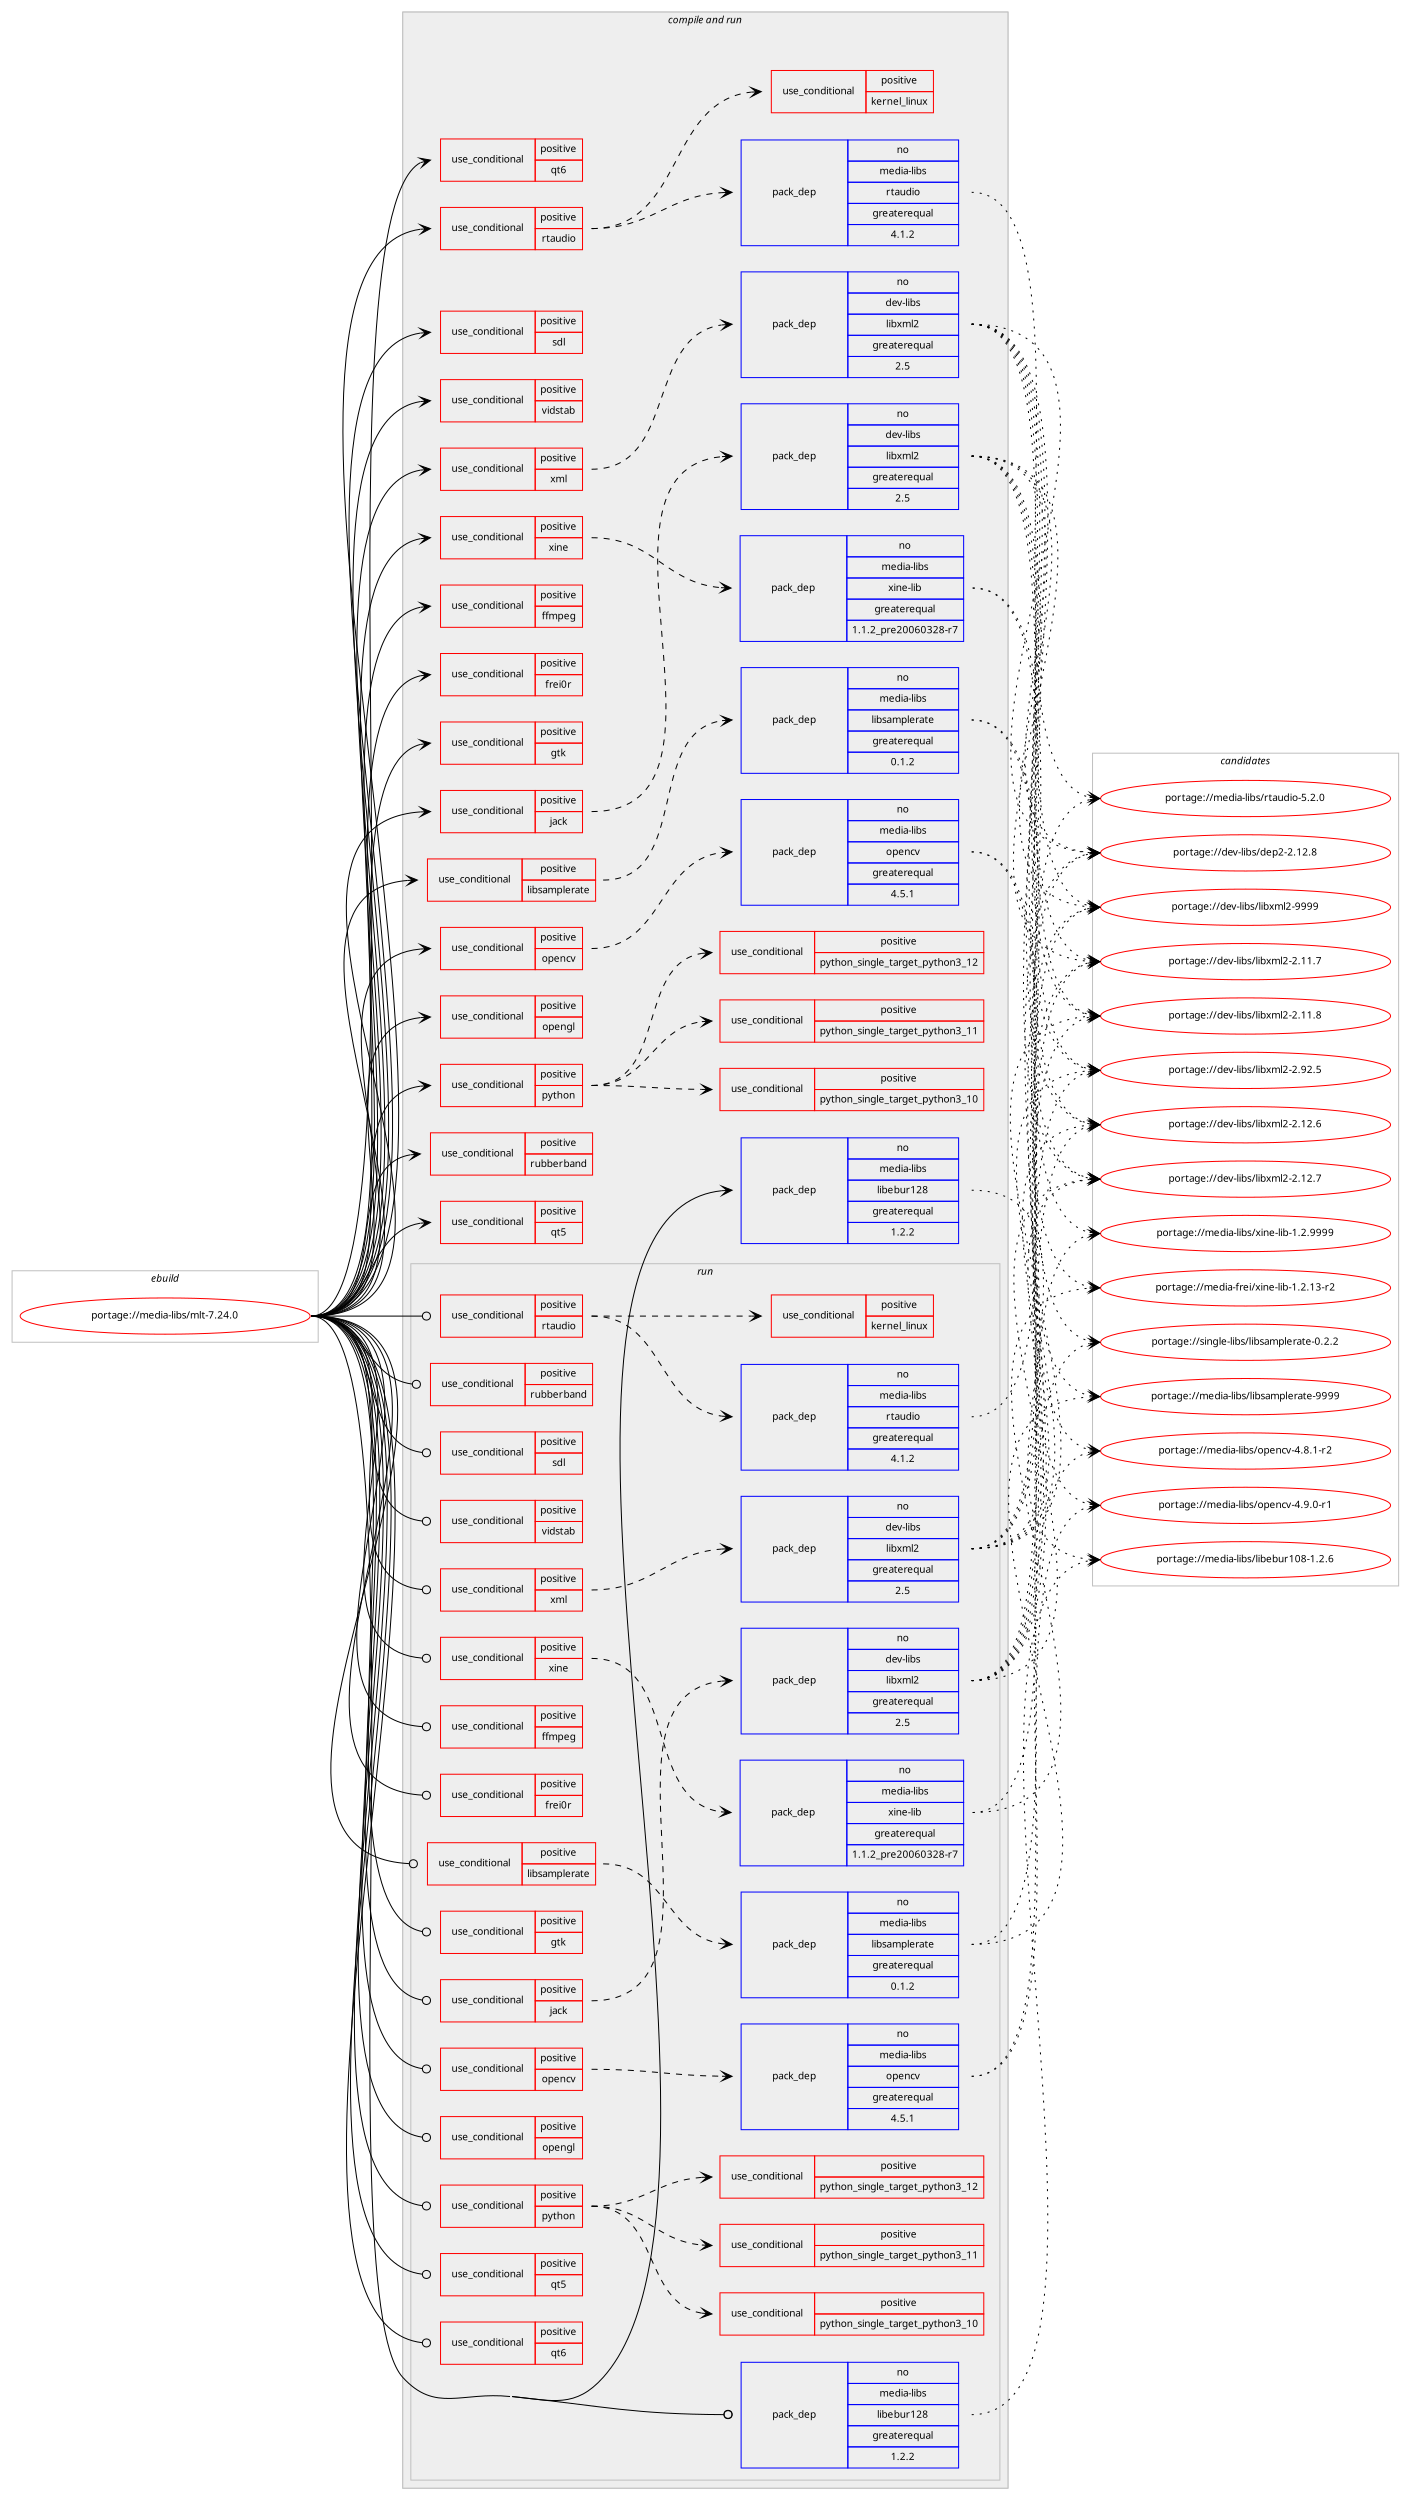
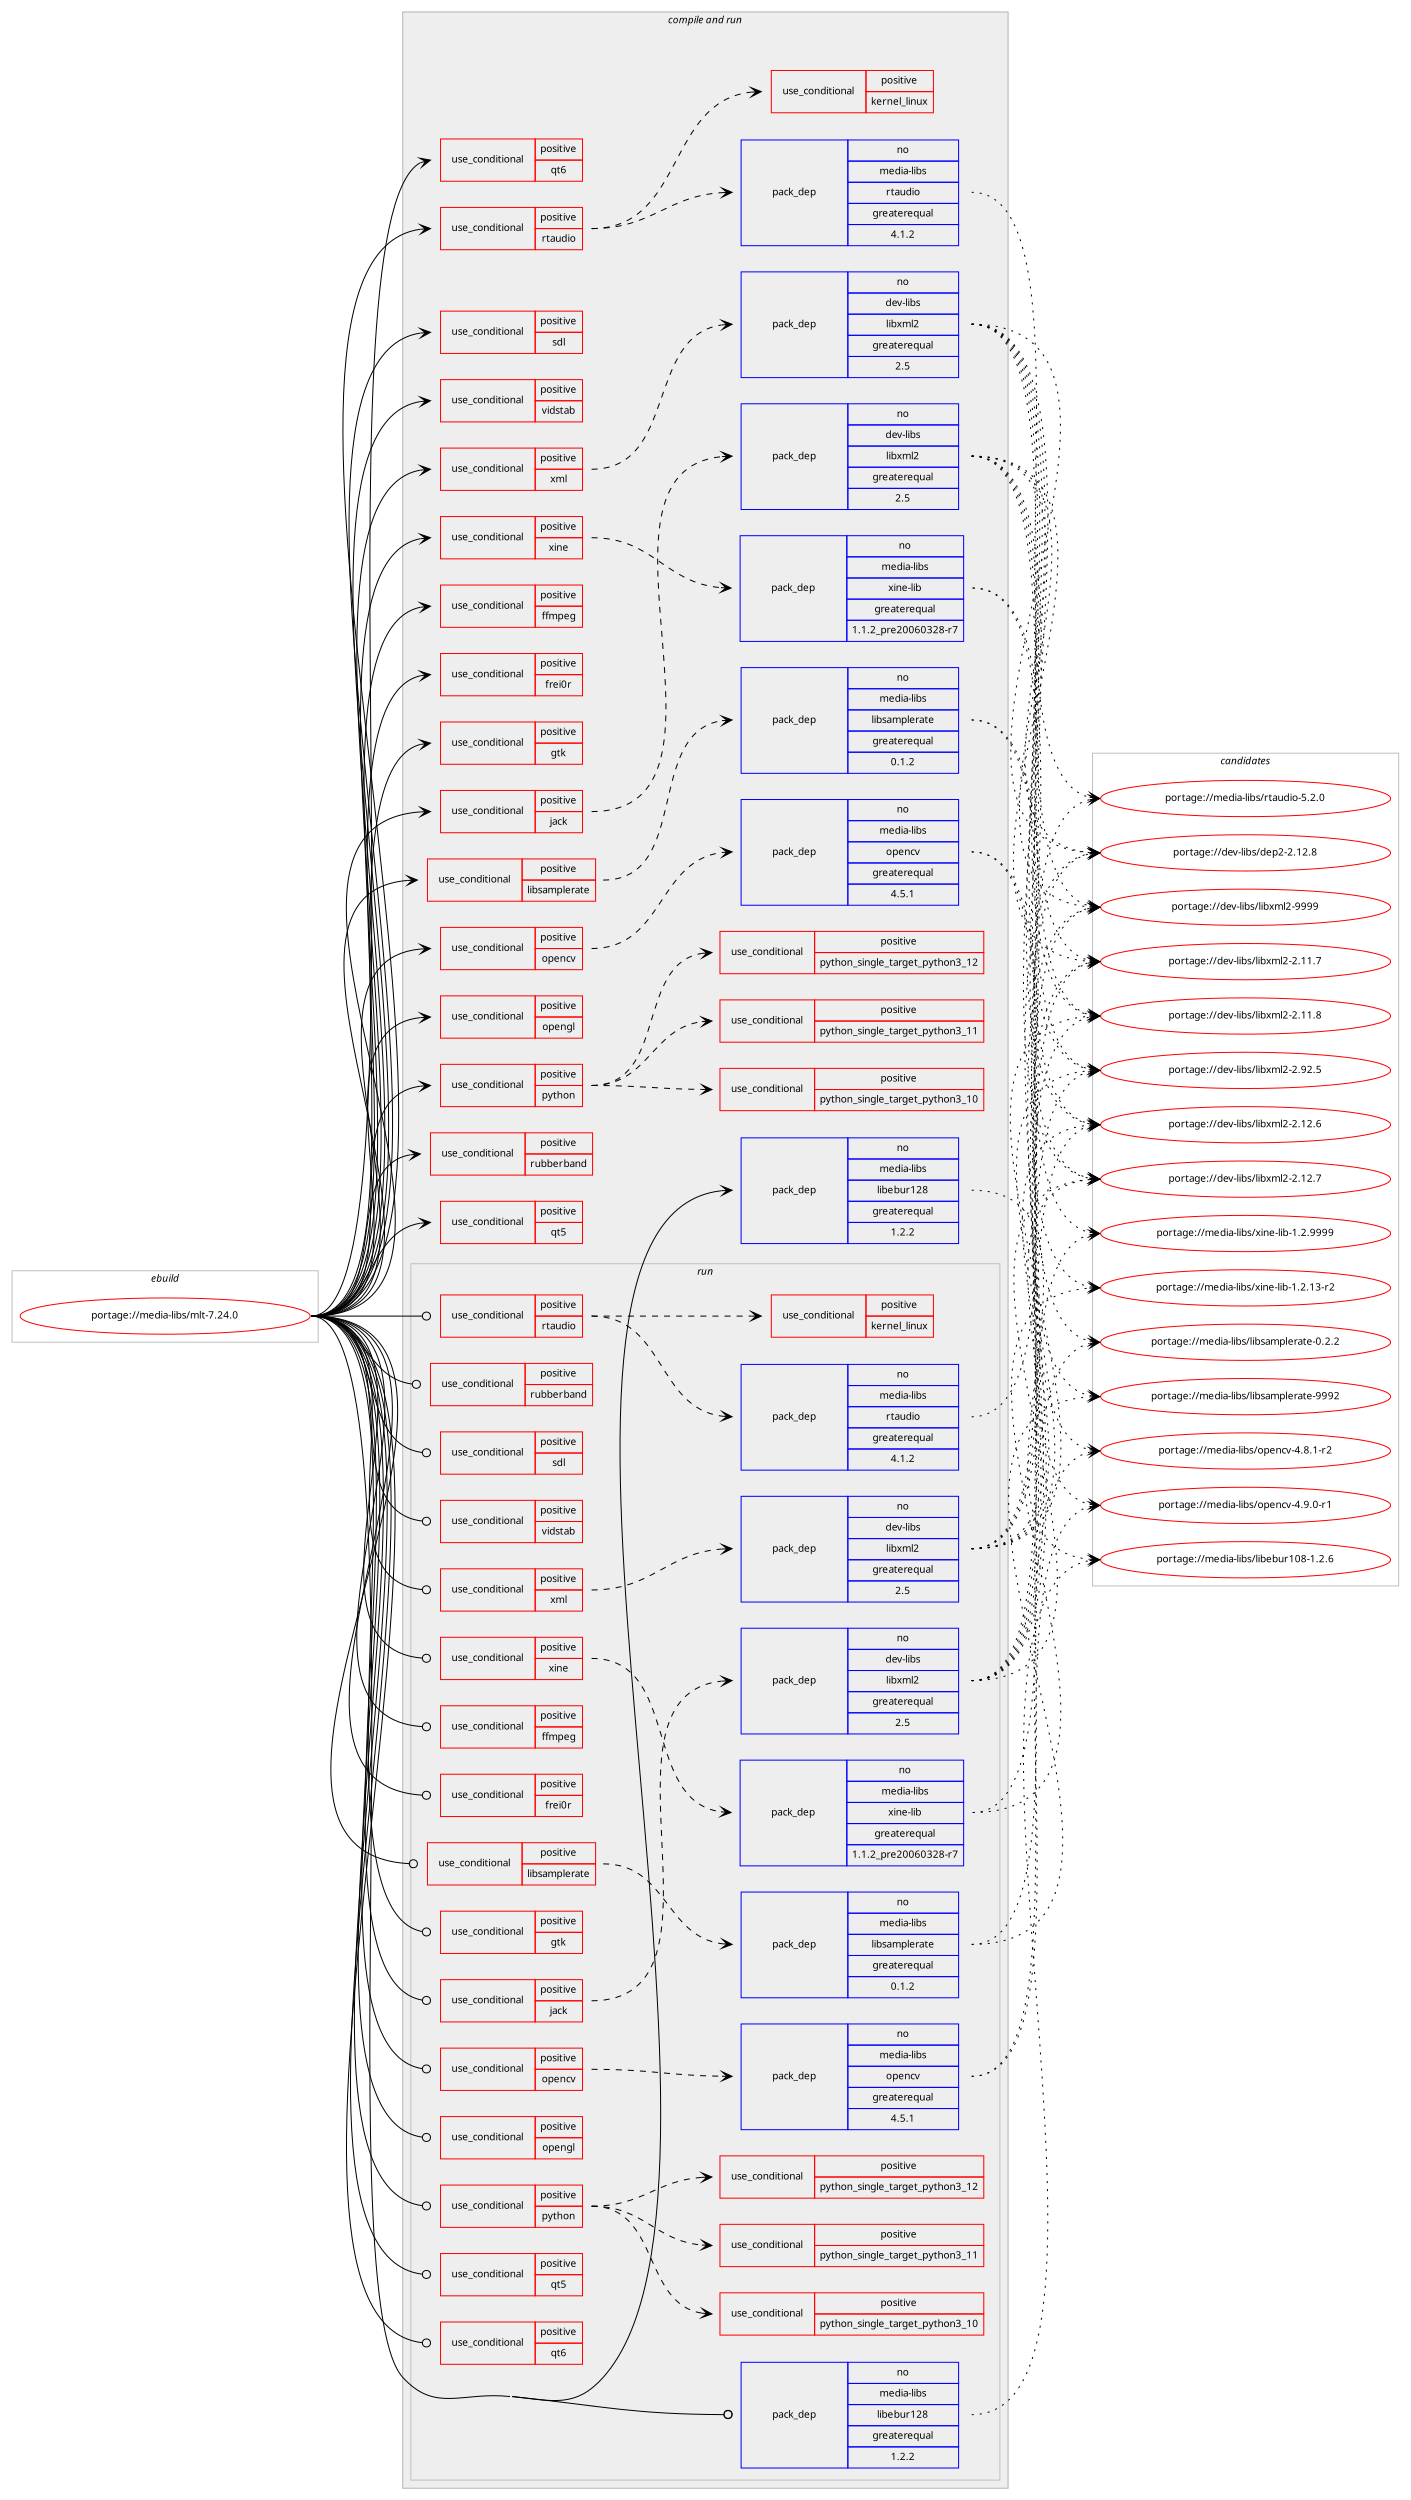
(1246, 1288) -> (1246, 1288)
(1246, 1342) -> (1246, 1342)
(1246, 1397) -> (1246, 1397)
